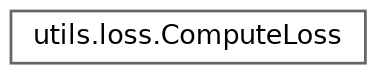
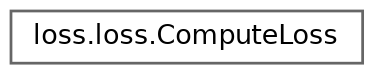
(188, 37) -> (187, 37)
